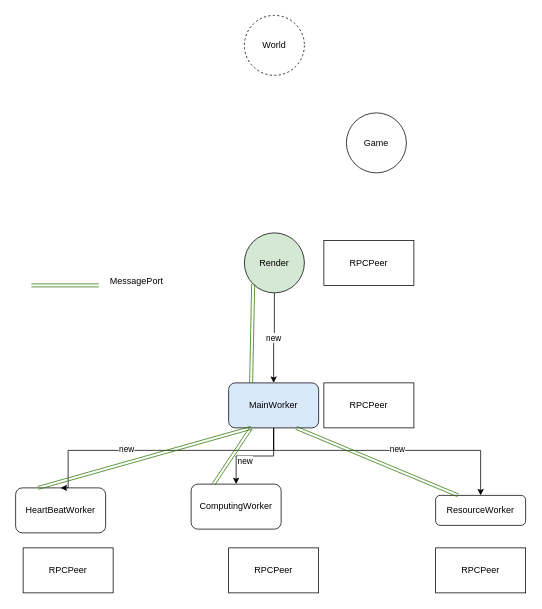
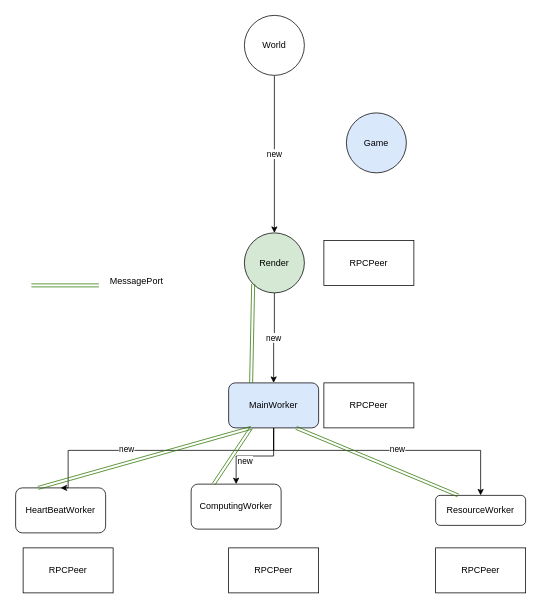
(274, 45) -> (274, 45)
(376, 143) -> (376, 143)
none -> (274, 152)
